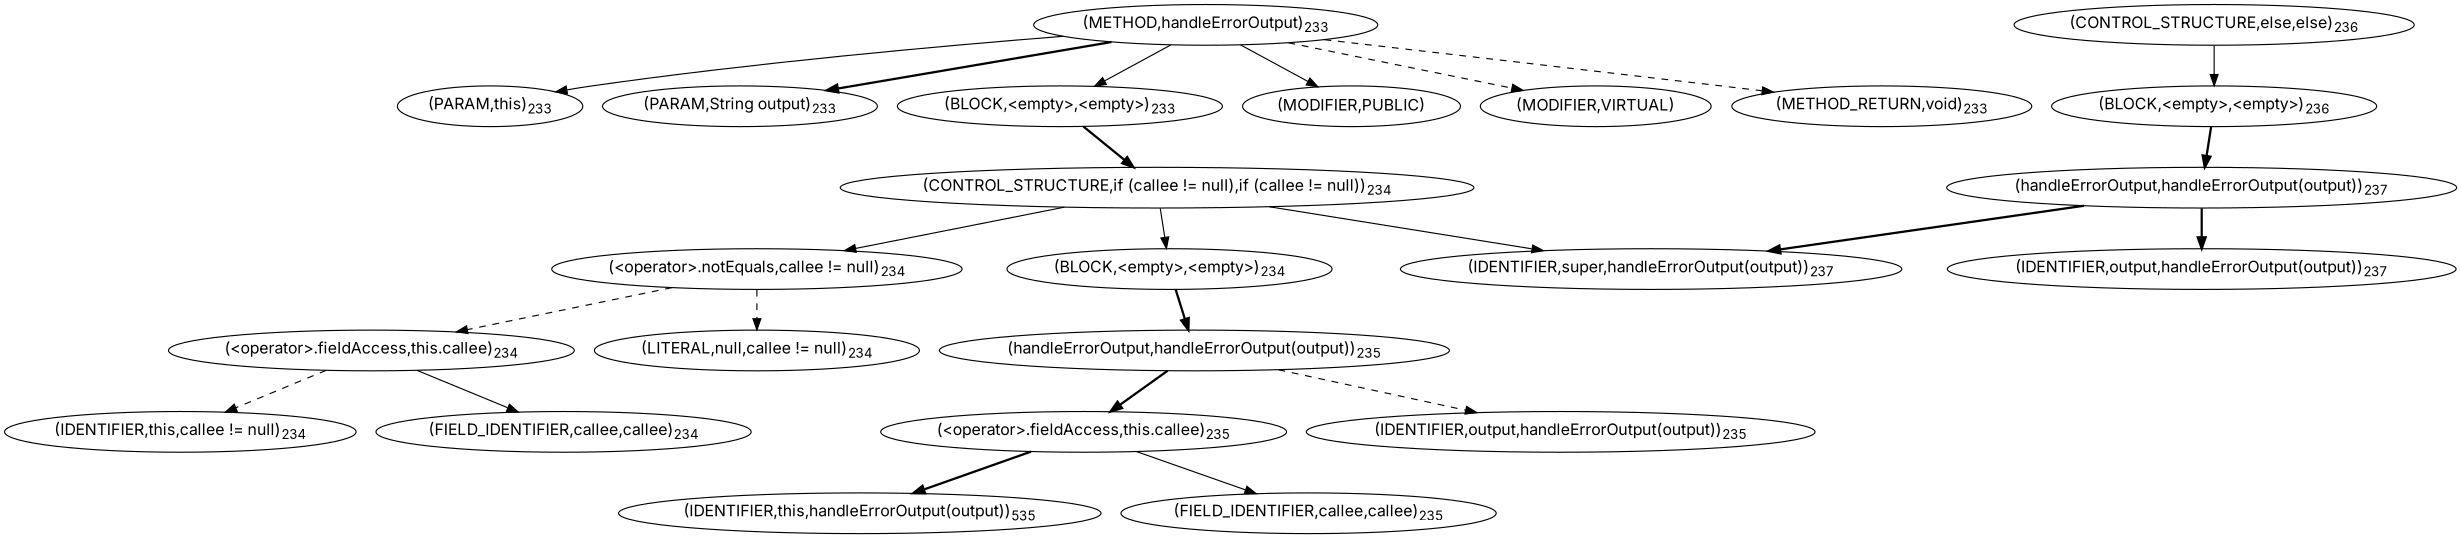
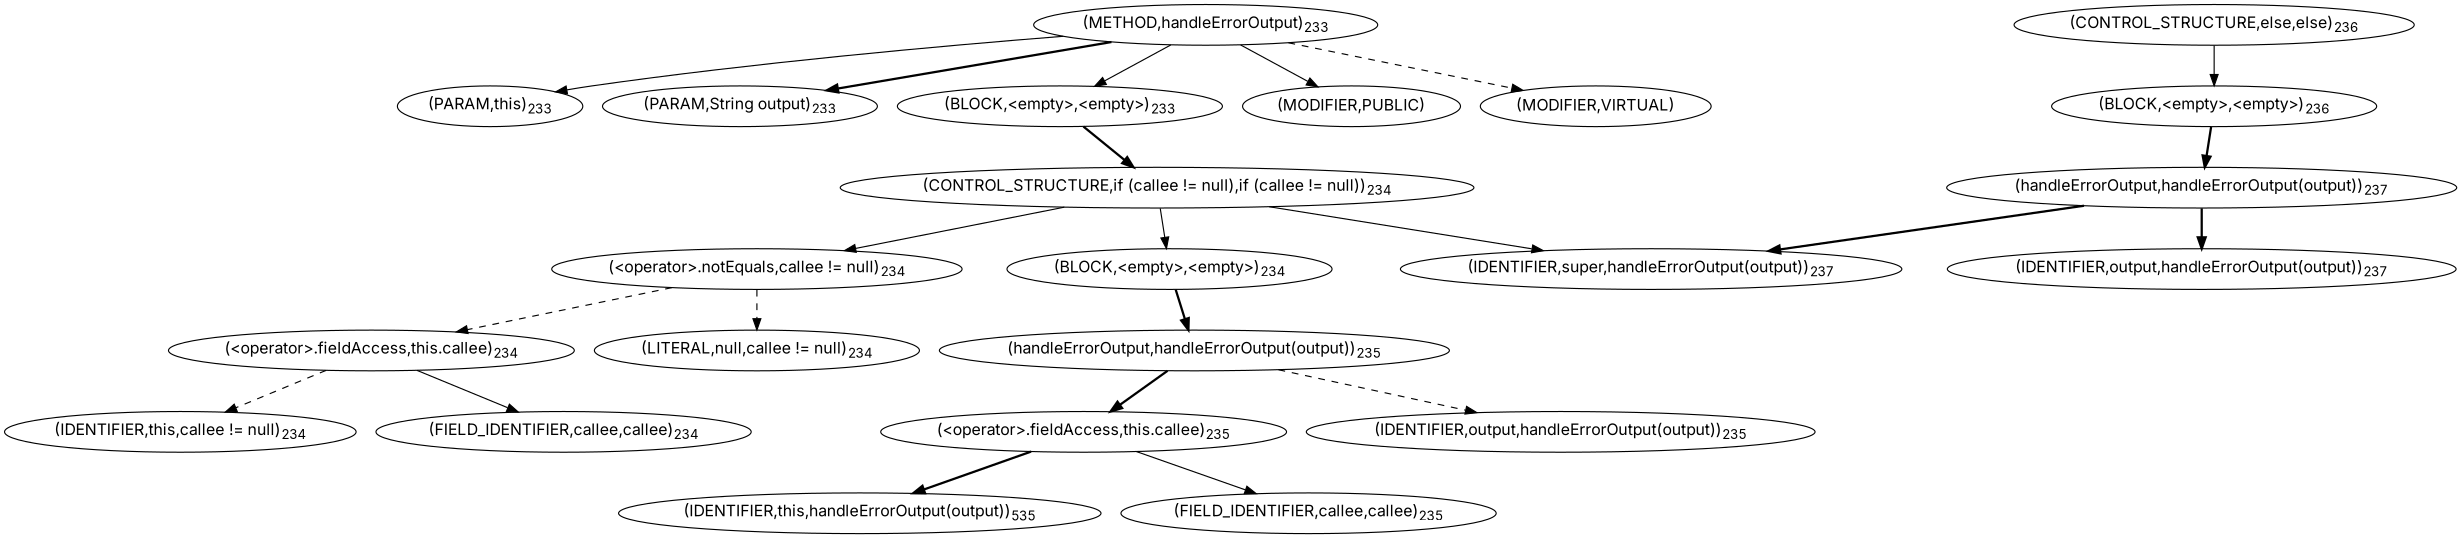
(1882, 106) -> none
